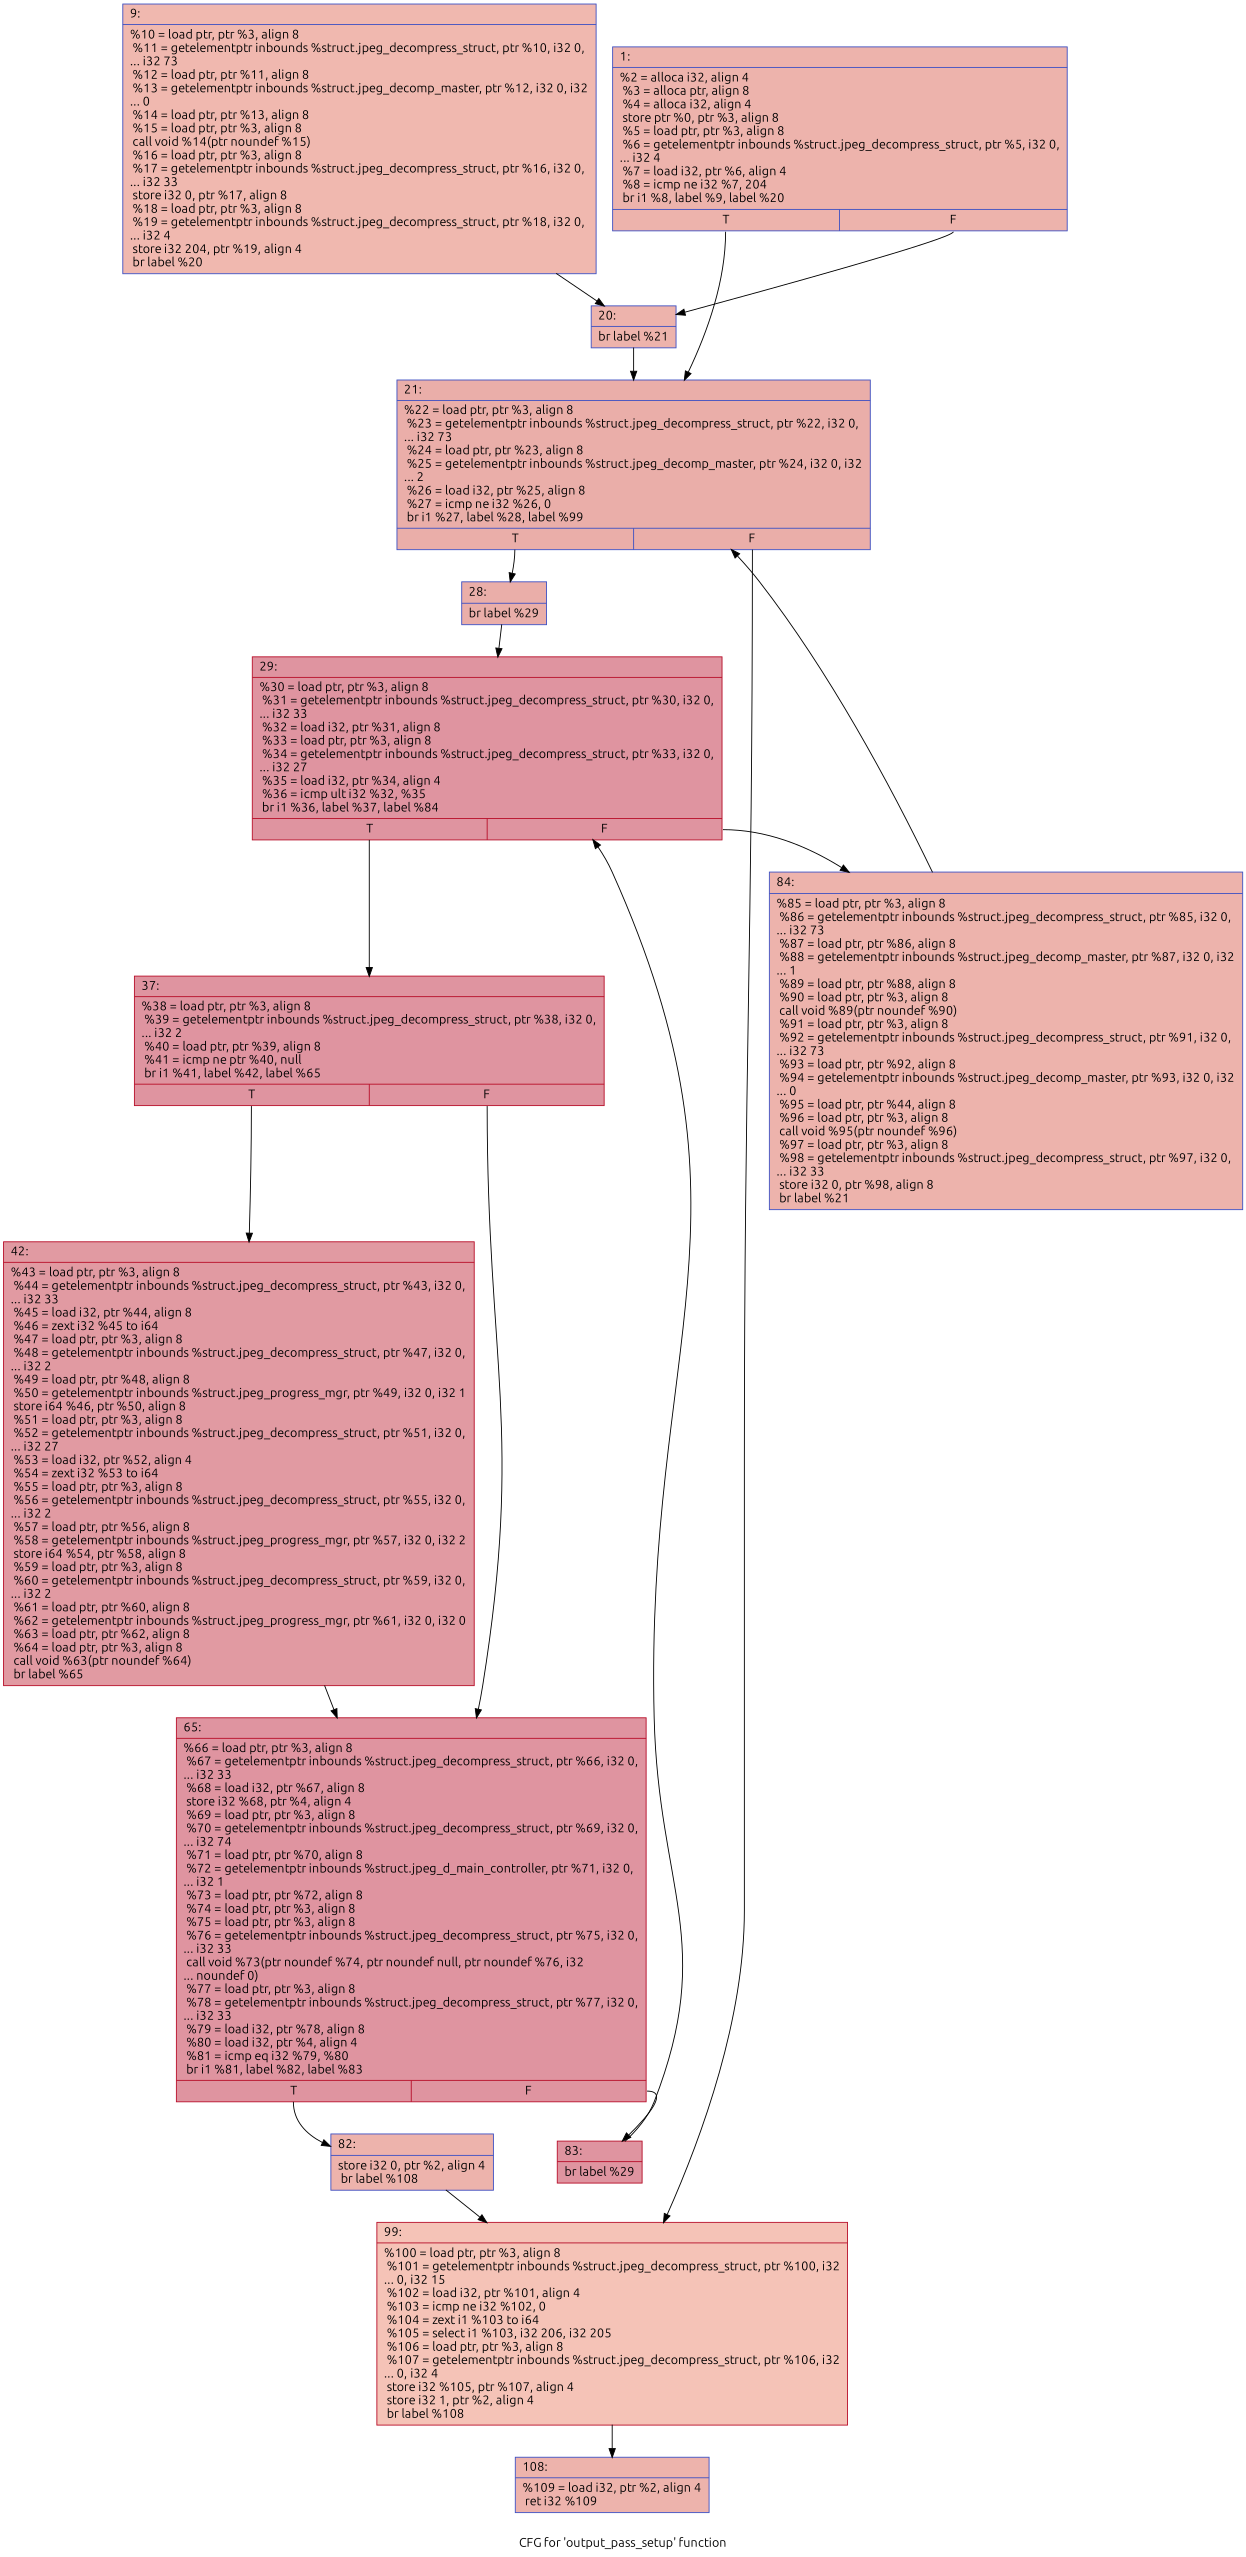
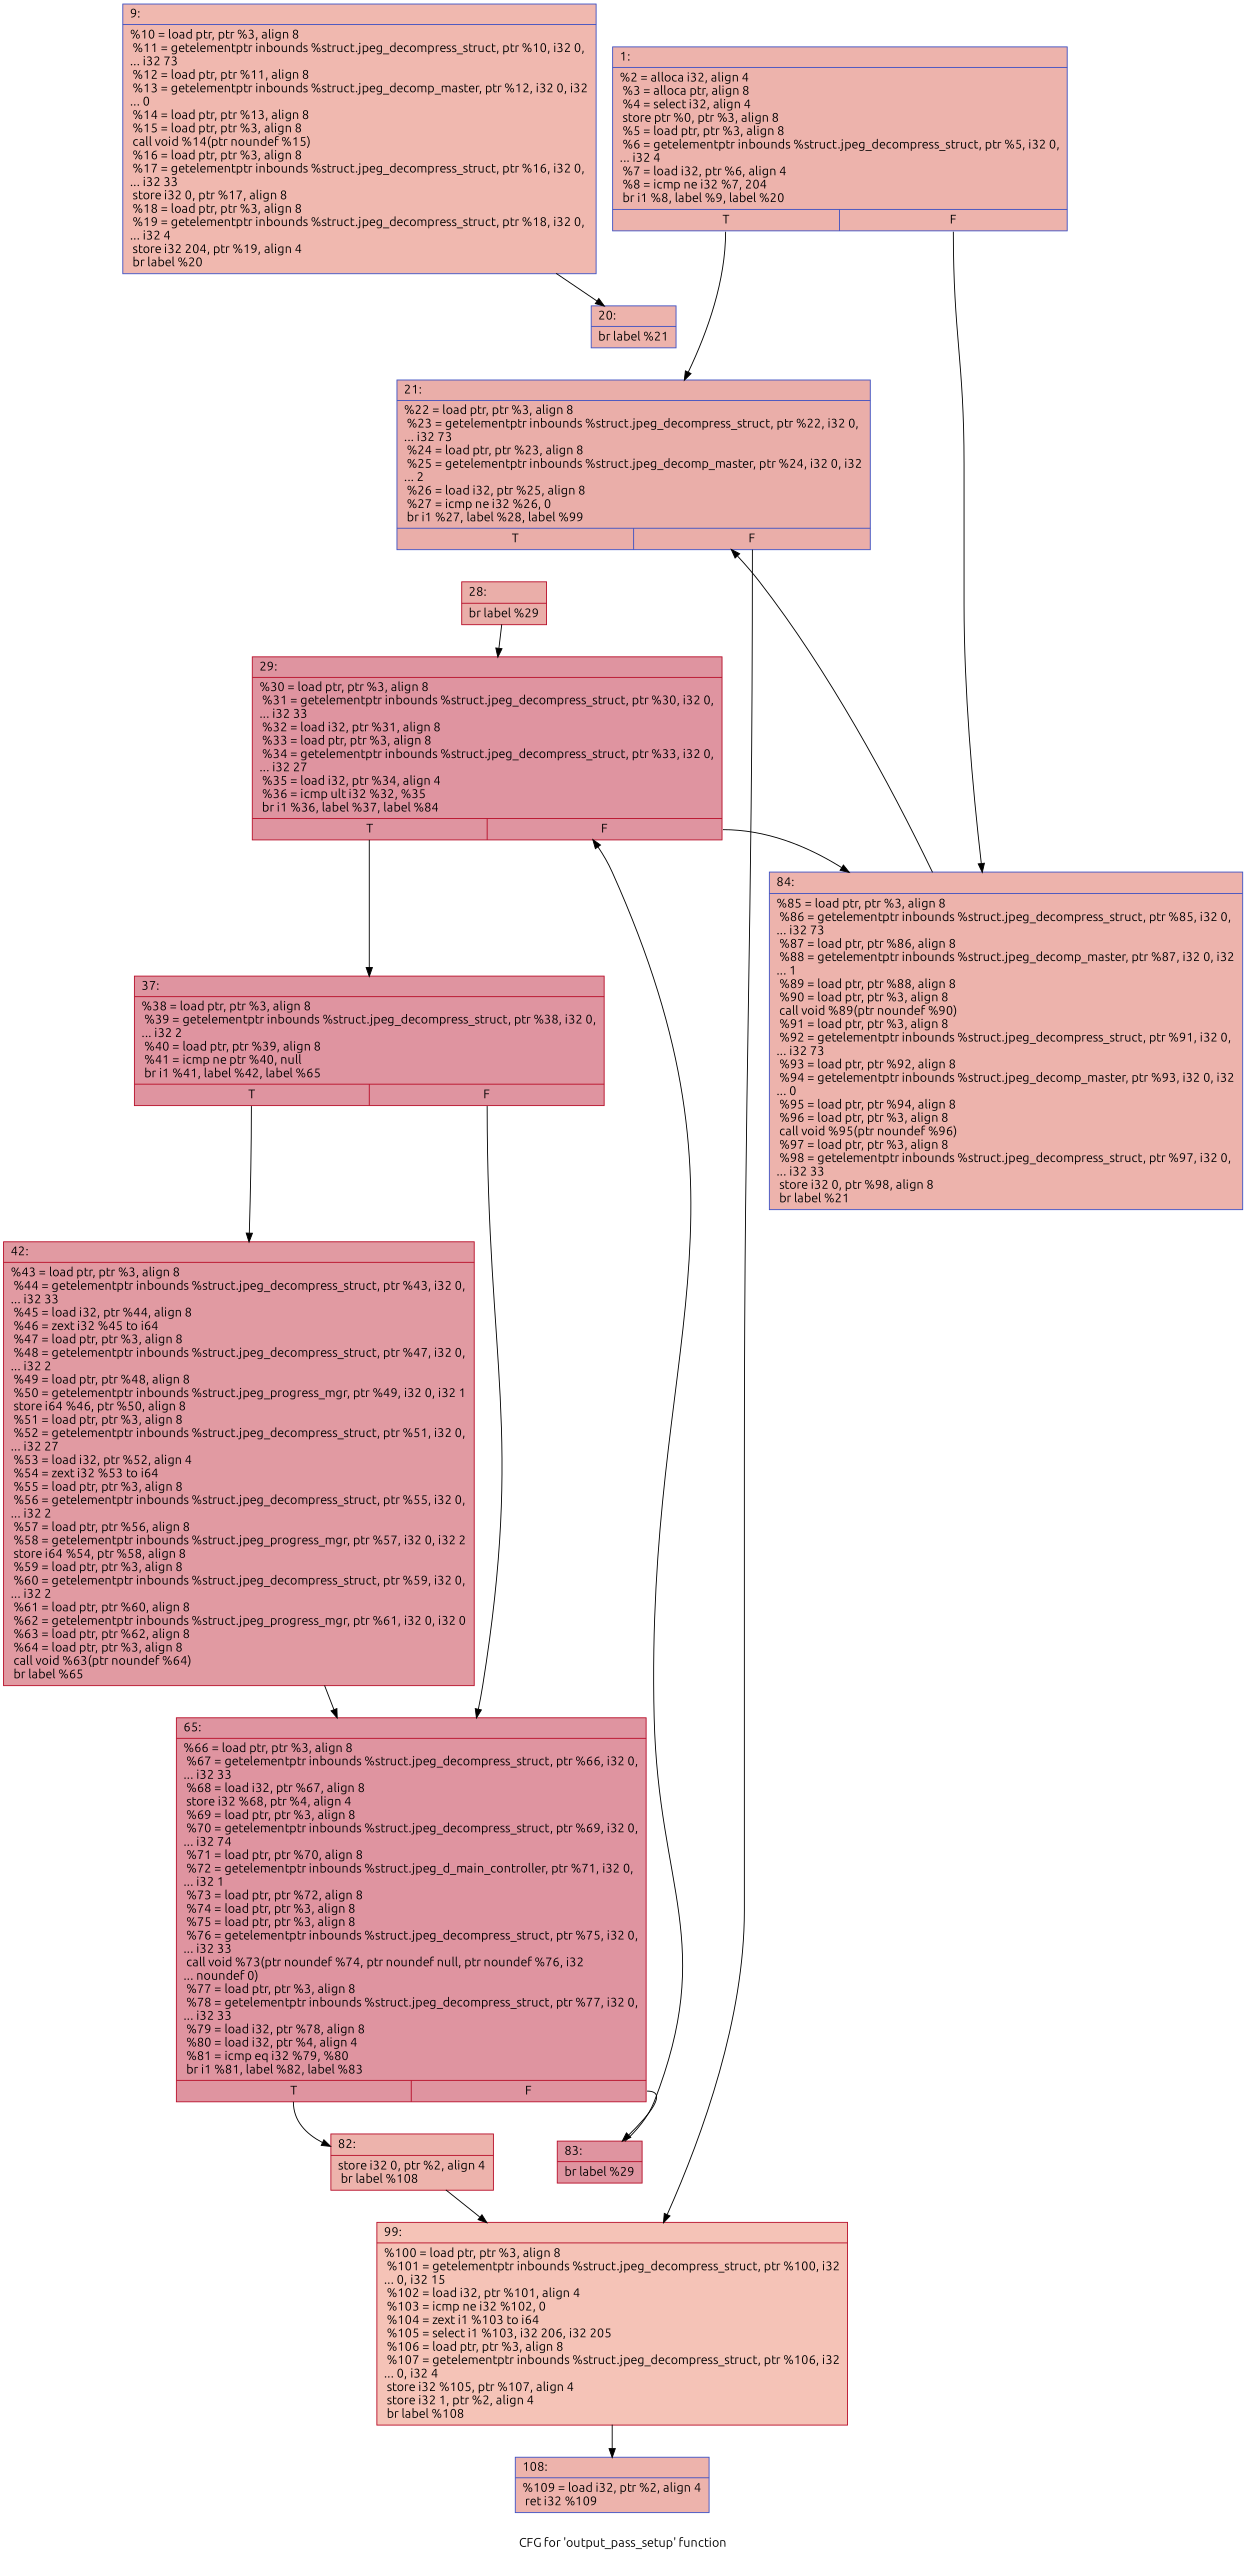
(686, 104) -> (686, 104)
(820, 275) -> (964, 548)
(634, 359) -> none
(514, 561) -> none
(504, 603) -> (504, 603)
(867, 1105) -> (867, 1105)
(412, 2162) -> (412, 2162)
